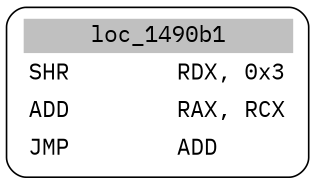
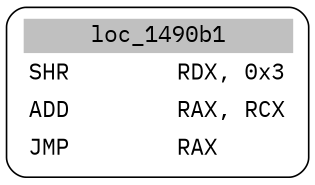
(123, 148) -> (123, 148)
